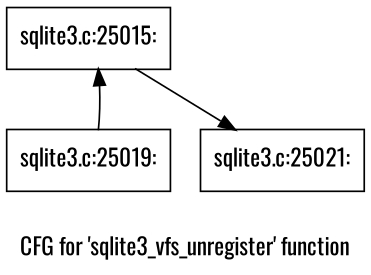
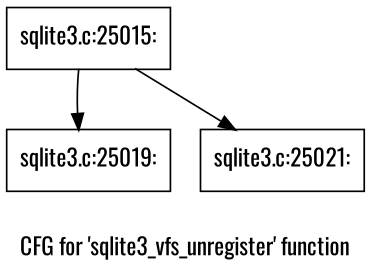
(100, 108) -> (77, 91)
